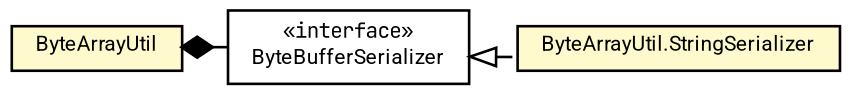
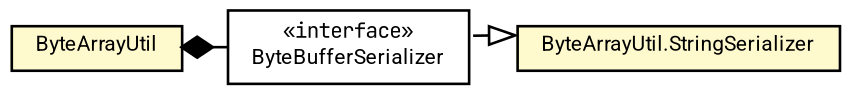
(506, 57) -> (479, 36)
